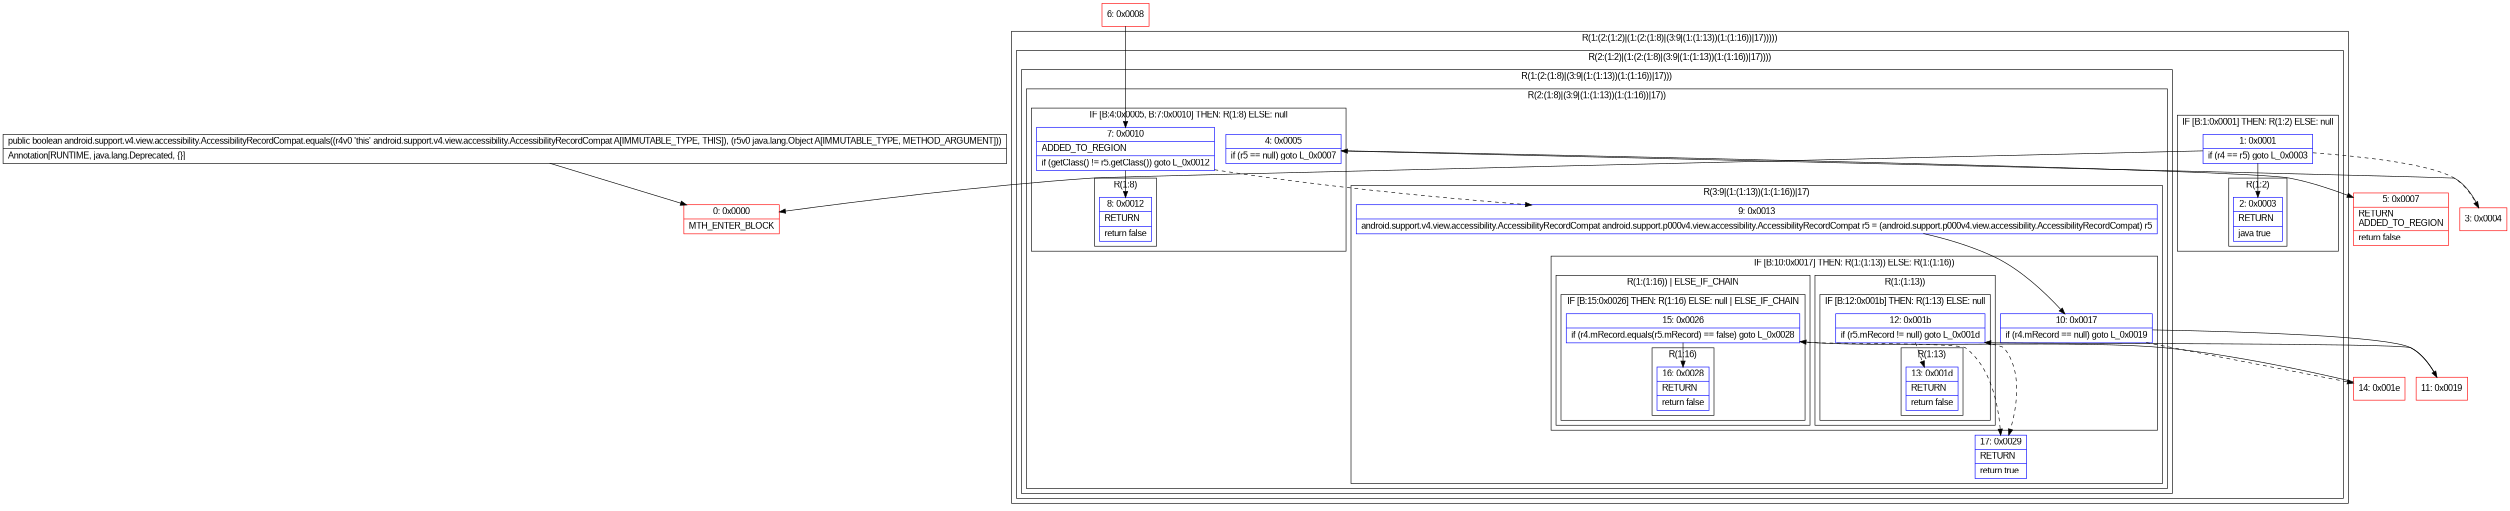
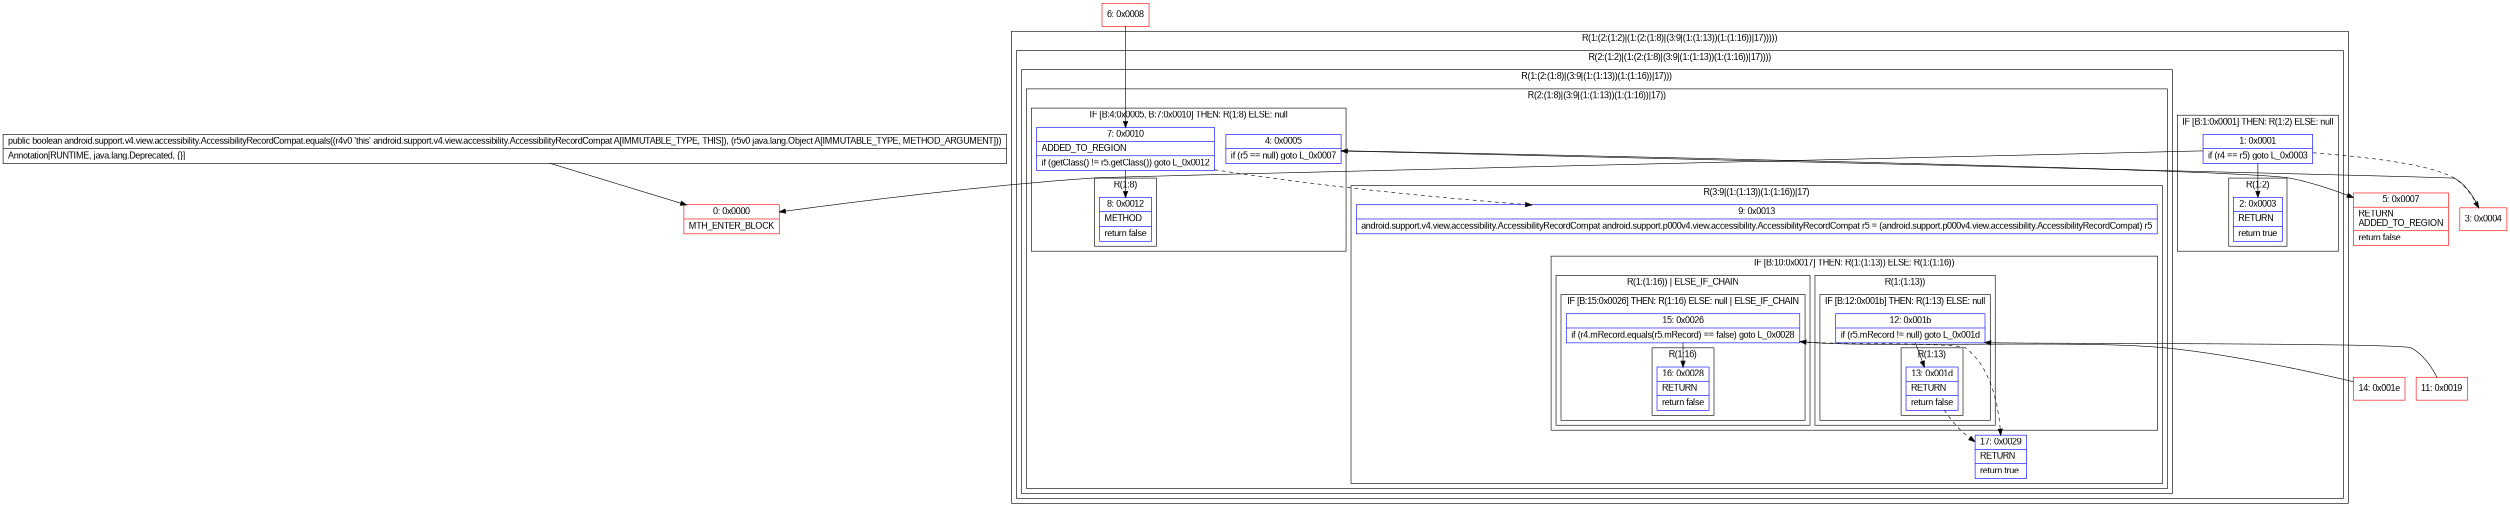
(1122, 219) -> (1123, 219)
(2254, 234) -> (2258, 234)
(2076, 328) -> none
(1919, 352) -> (1919, 352)
(2016, 378) -> (1956, 425)
